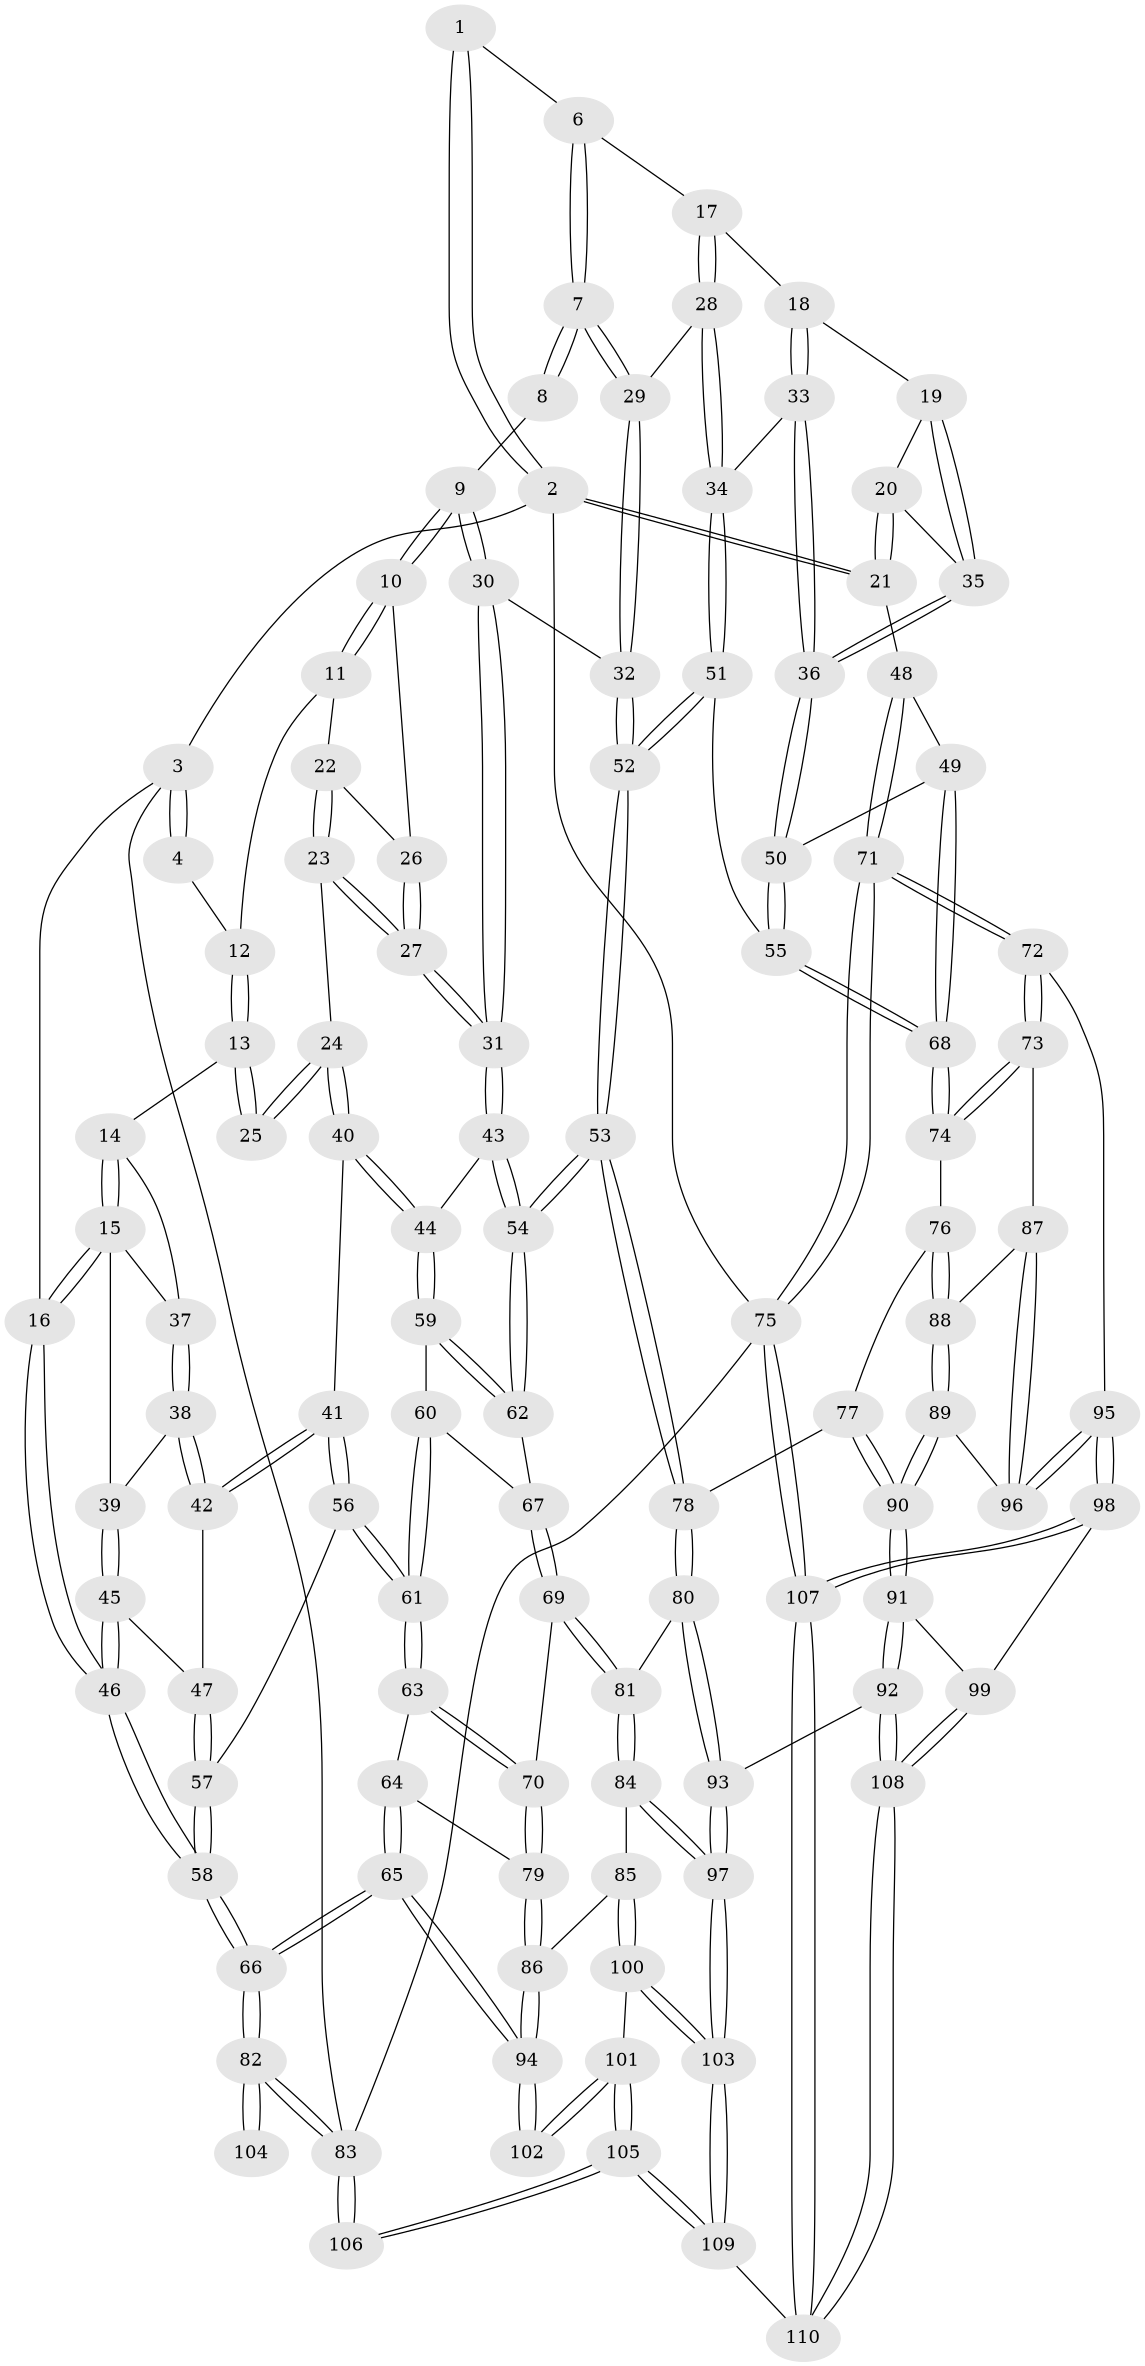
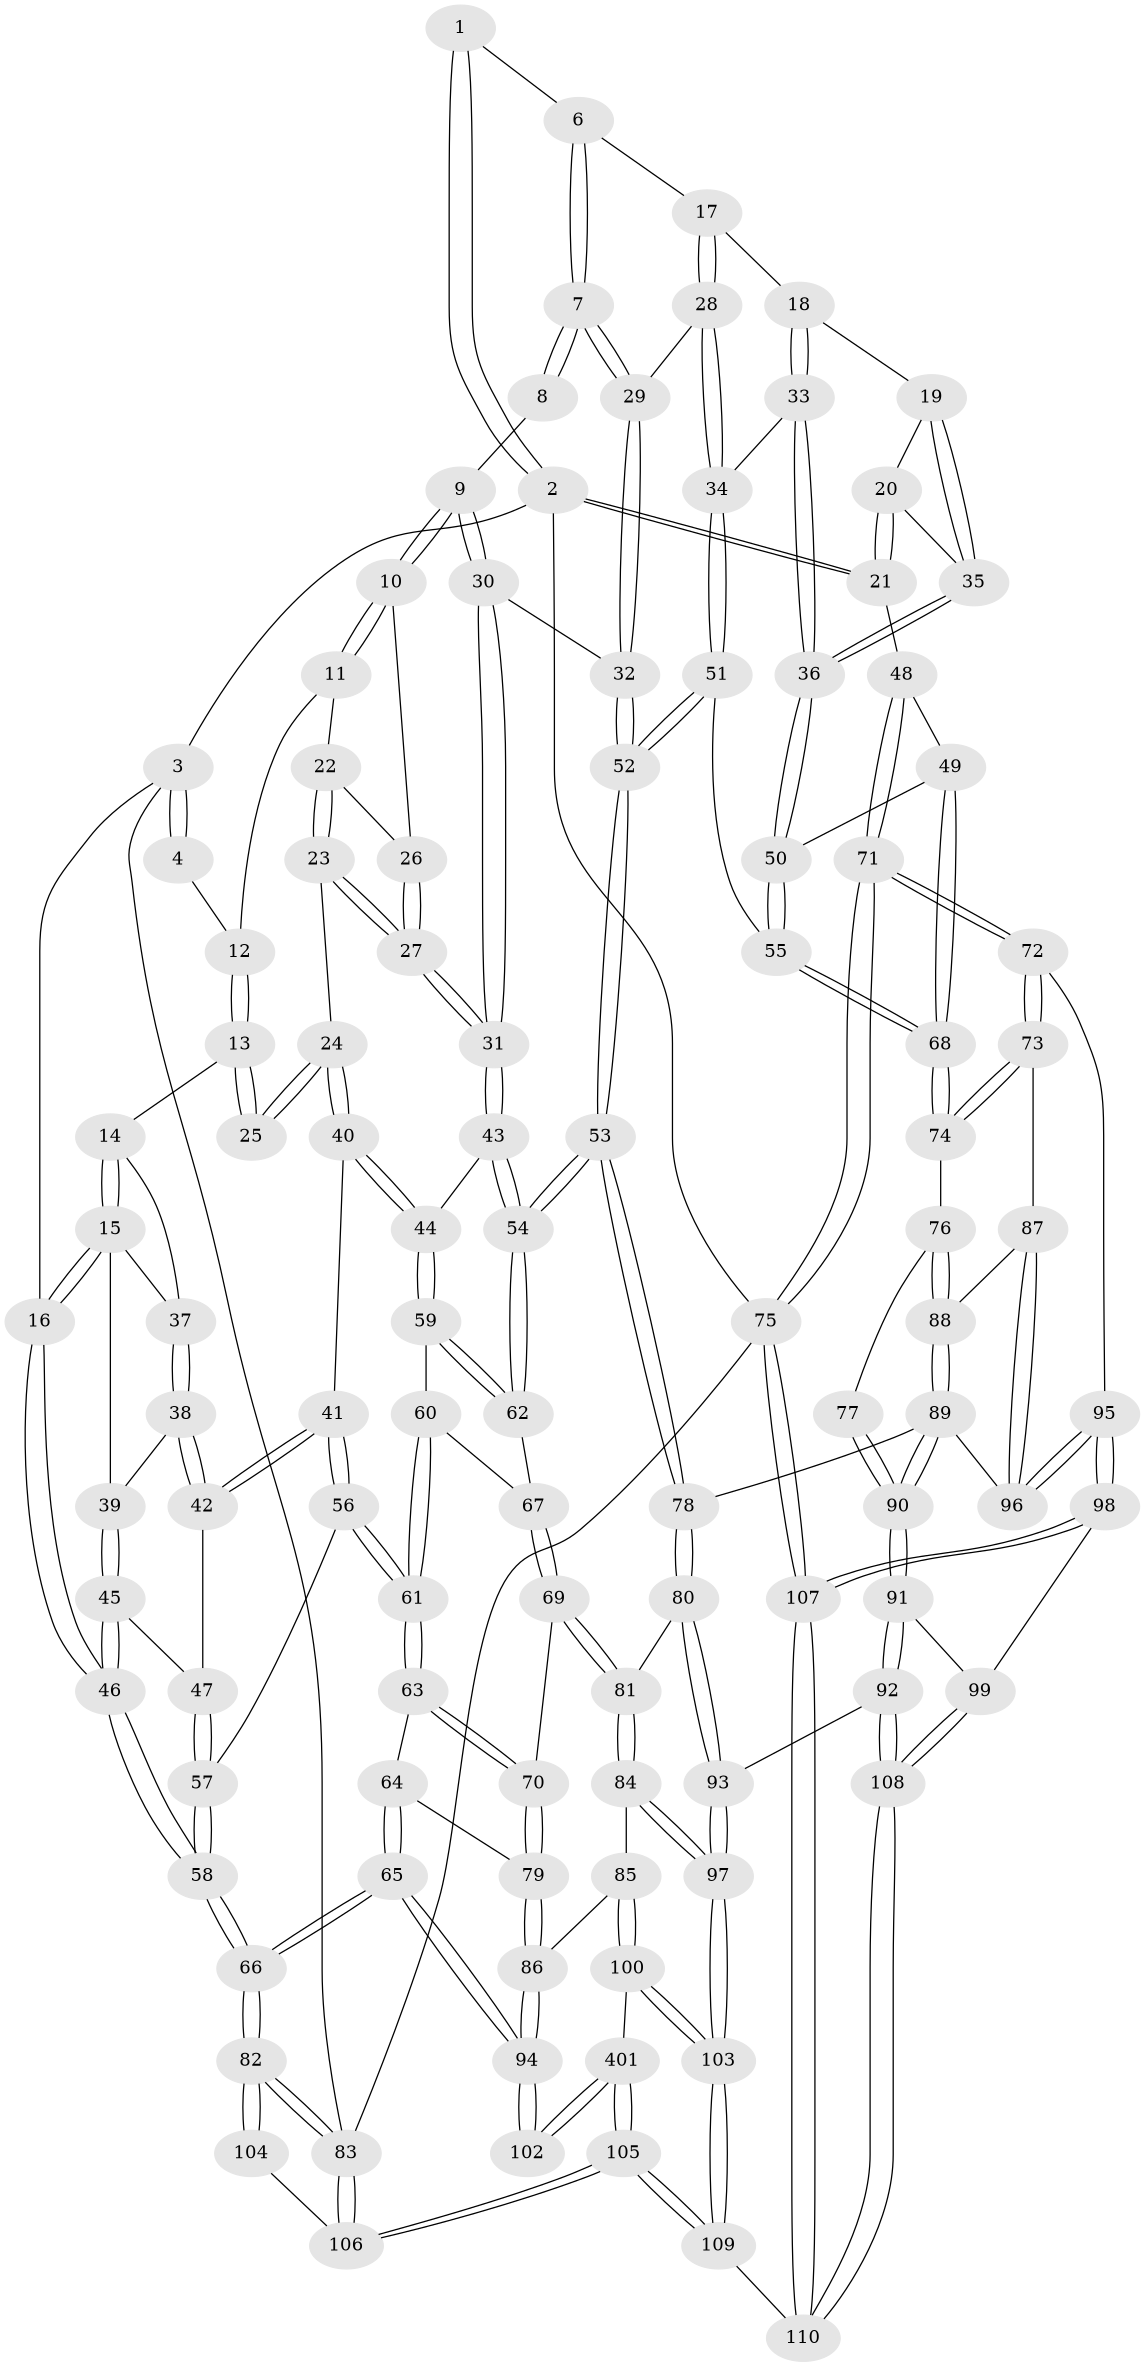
(766, 1460) -> (816, 1466)
(622, 2061) -> (622, 2061)
none -> (299, 2200)
